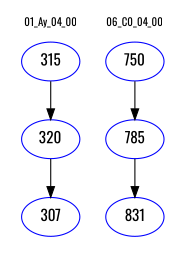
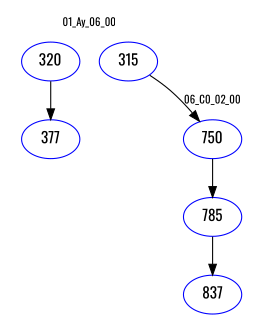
(51, 23) -> (90, 23)
(135, 23) -> (213, 101)
(51, 95) -> (182, 101)
(51, 217) -> (51, 139)
(135, 217) -> (213, 295)
